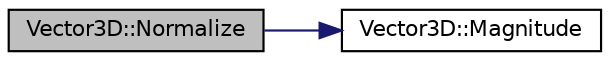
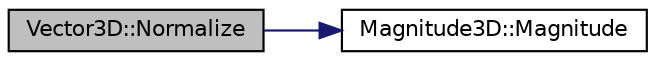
(471, 30) -> (494, 30)
